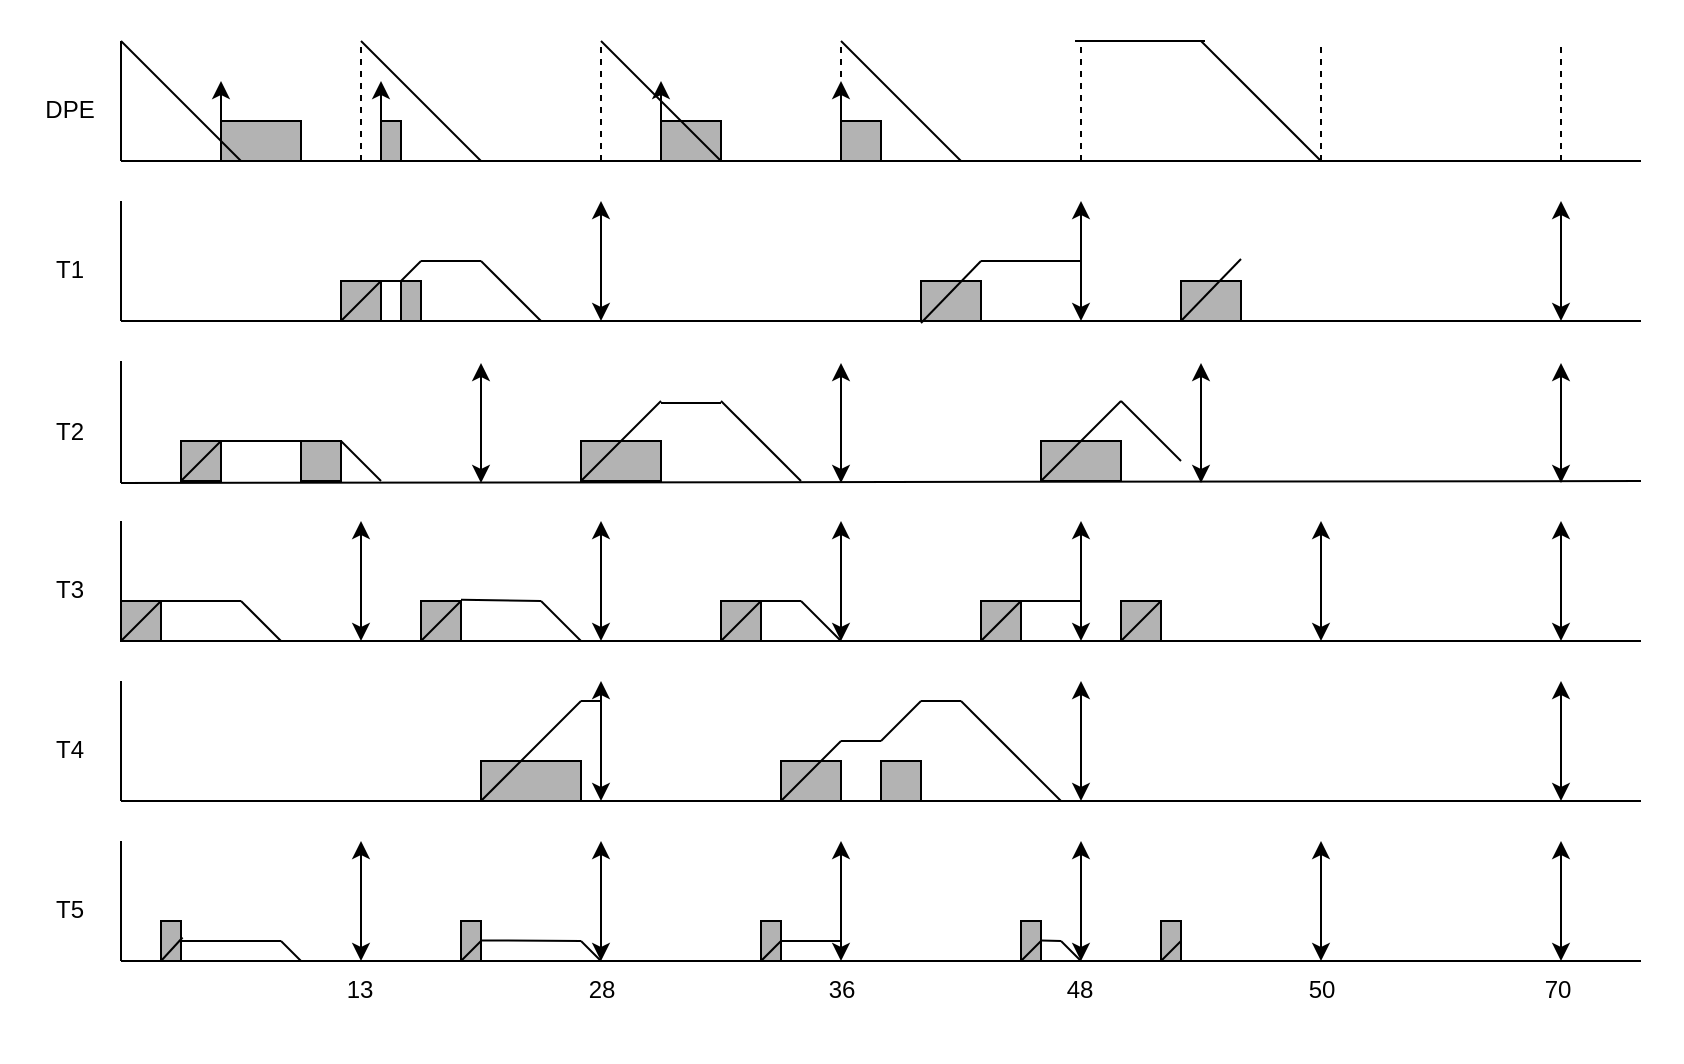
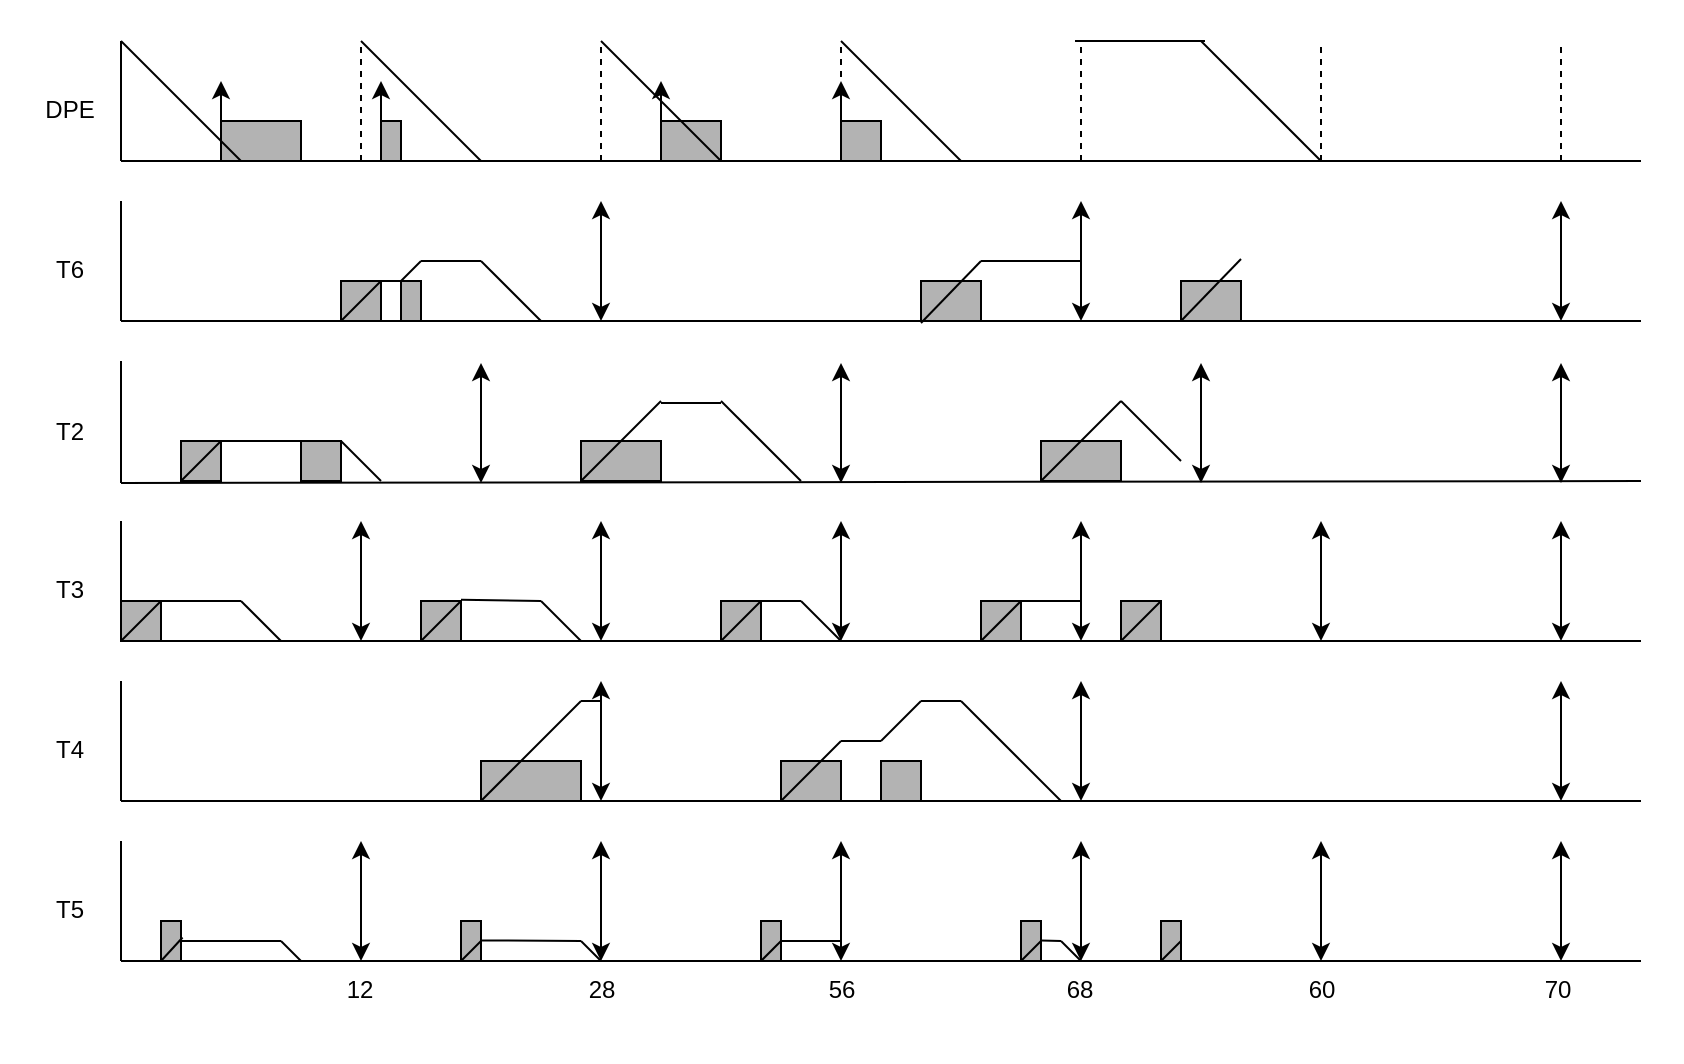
(71, 271) -> (71, 271)
(361, 991) -> (361, 991)
(843, 991) -> (843, 991)
(1081, 991) -> (1081, 991)
(1323, 991) -> (1323, 991)
